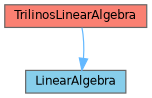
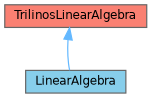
(84, 43) -> (68, 55)
